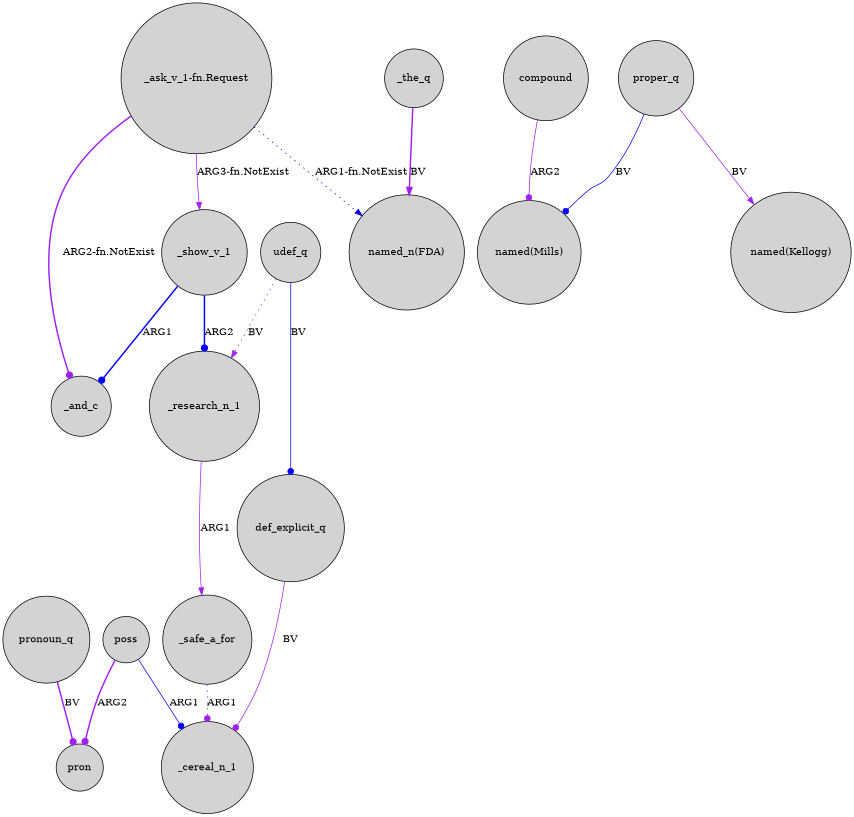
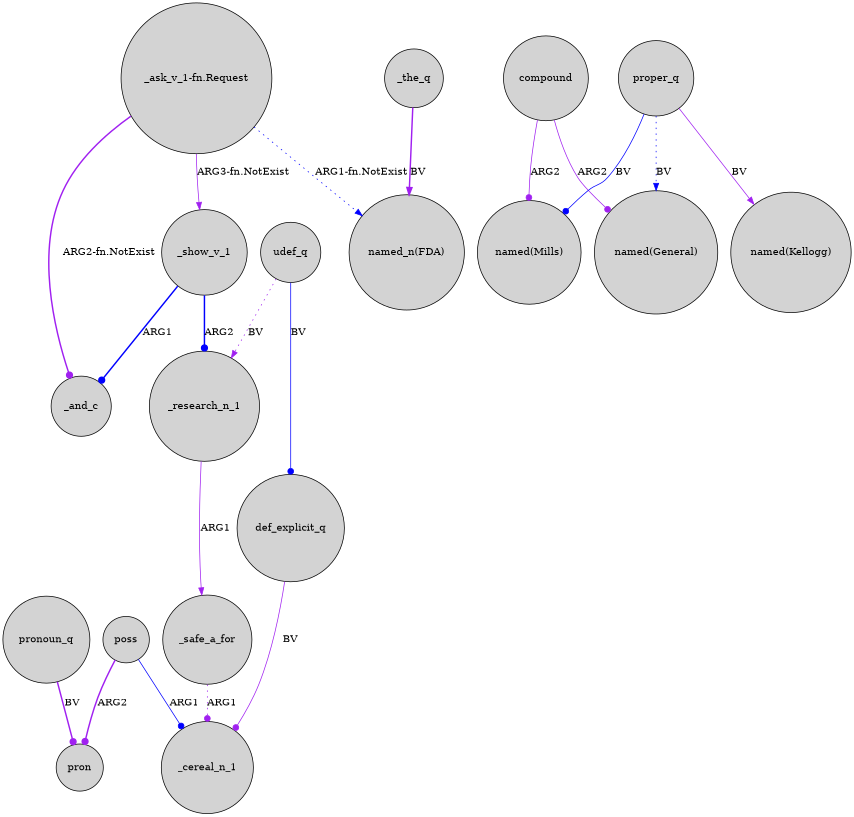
none -> (656, 252)
